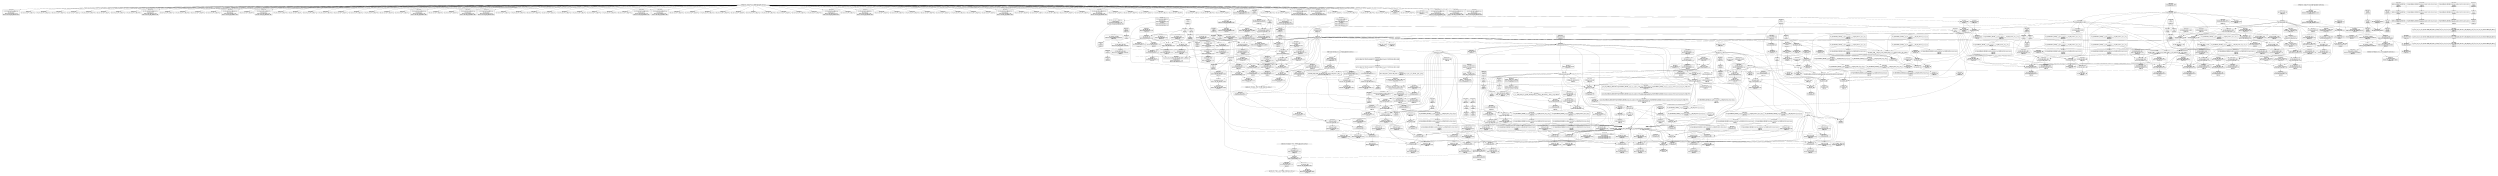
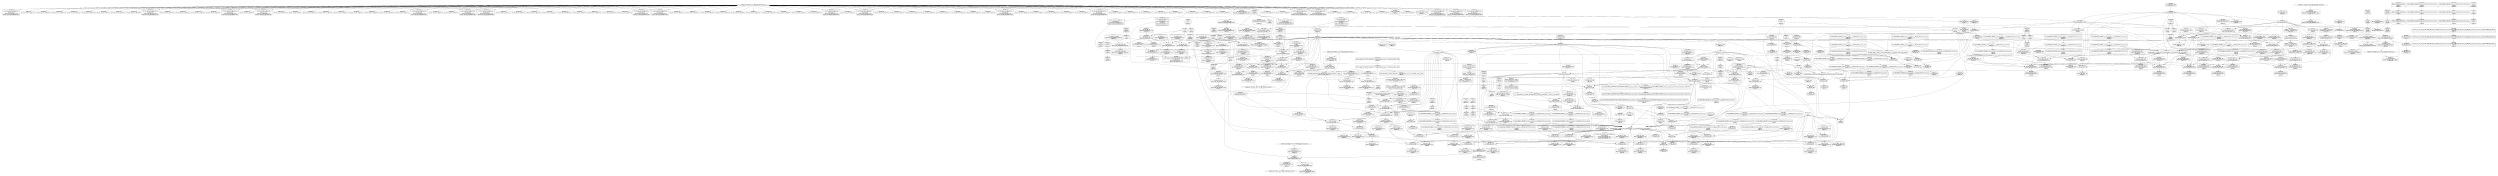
none -> (1797, 37)
none -> (1107, 45)
